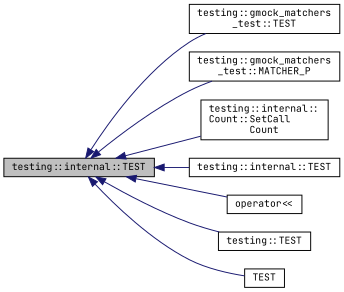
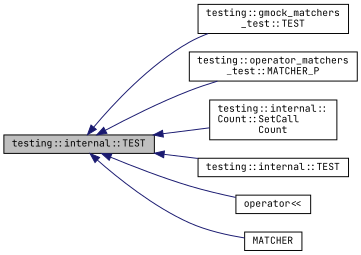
(265, 67) -> (273, 67)
(265, 241) -> none
(265, 278) -> (273, 241)
